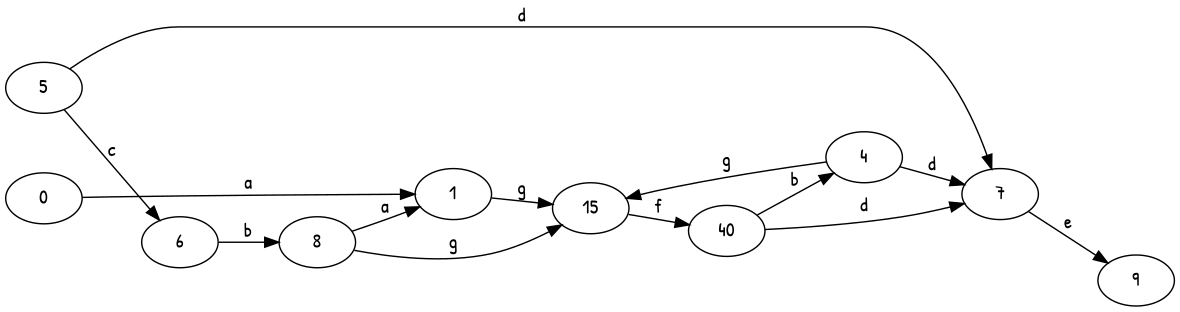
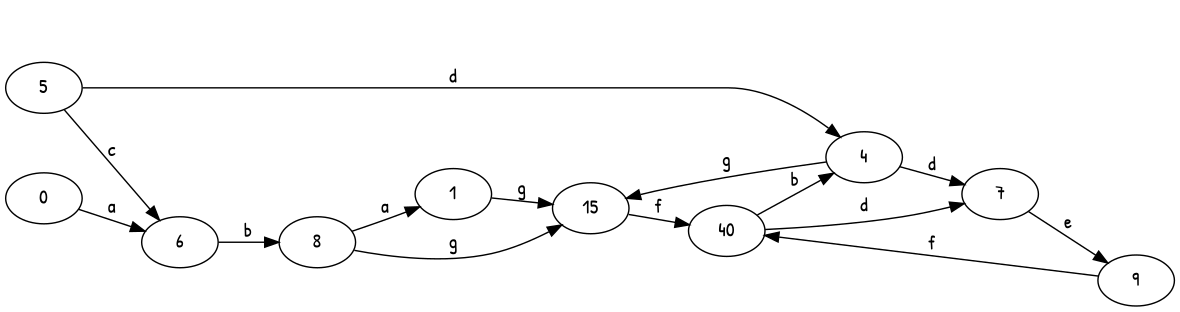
(557, 27) -> (460, 88)
(241, 195) -> (105, 218)
none -> (939, 257)
